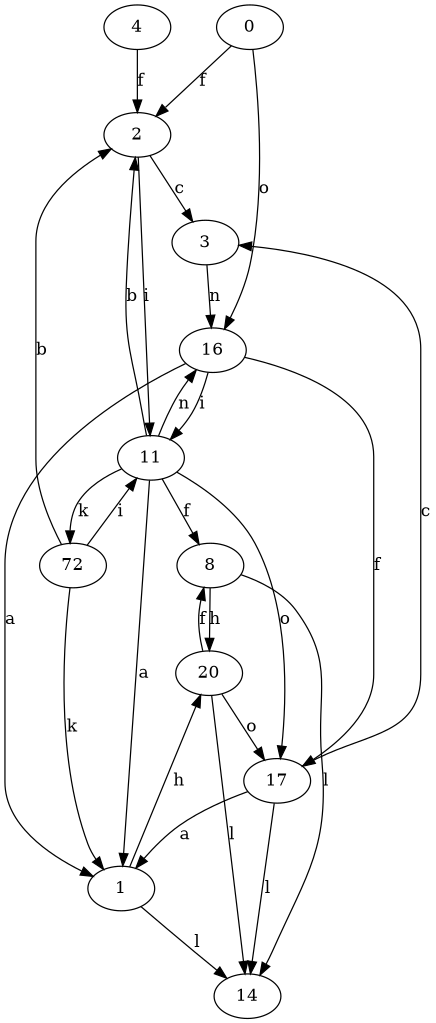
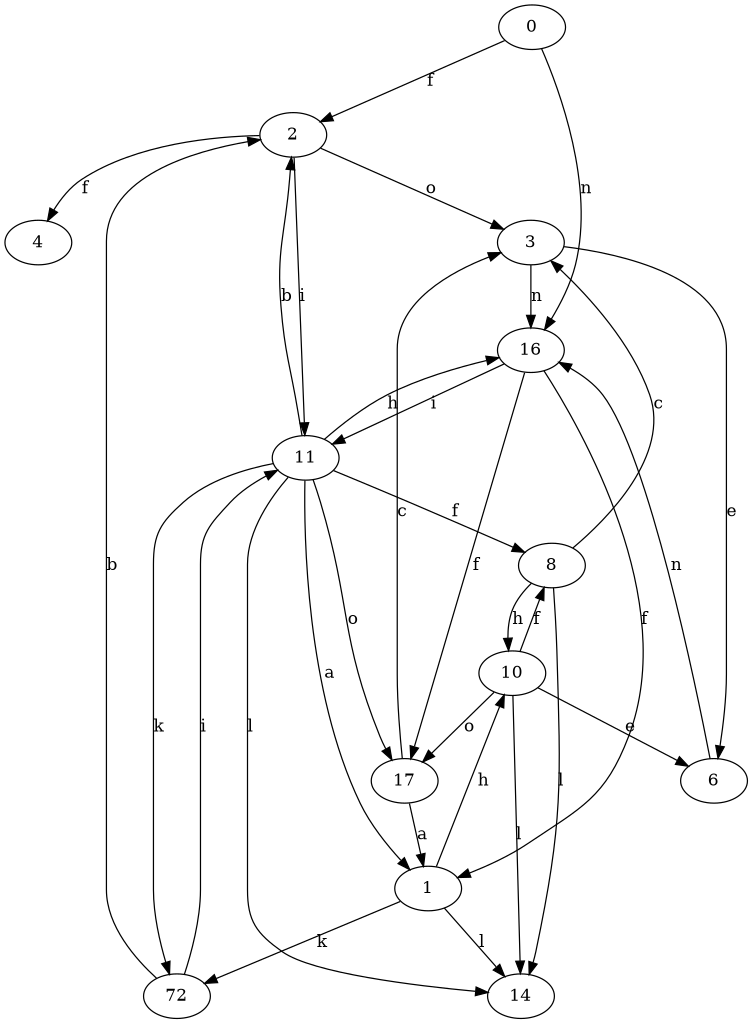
(137, 75) -> (147, 151)
(179, 189) -> (431, 189)
(264, 189) -> (587, 189)
(184, 404) -> (394, 404)
none -> (652, 408)
(11, 619) -> (645, 619)
(209, 673) -> (512, 673)
(65, 726) -> (308, 940)
none -> (714, 781)
(263, 882) -> (247, 815)
